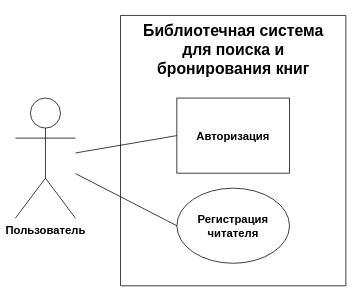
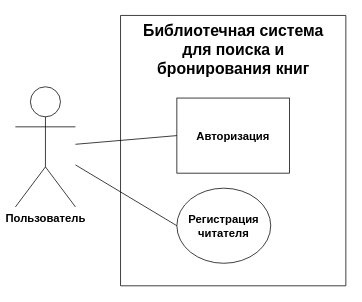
(45, 158) -> (45, 147)
(233, 225) -> (224, 225)
